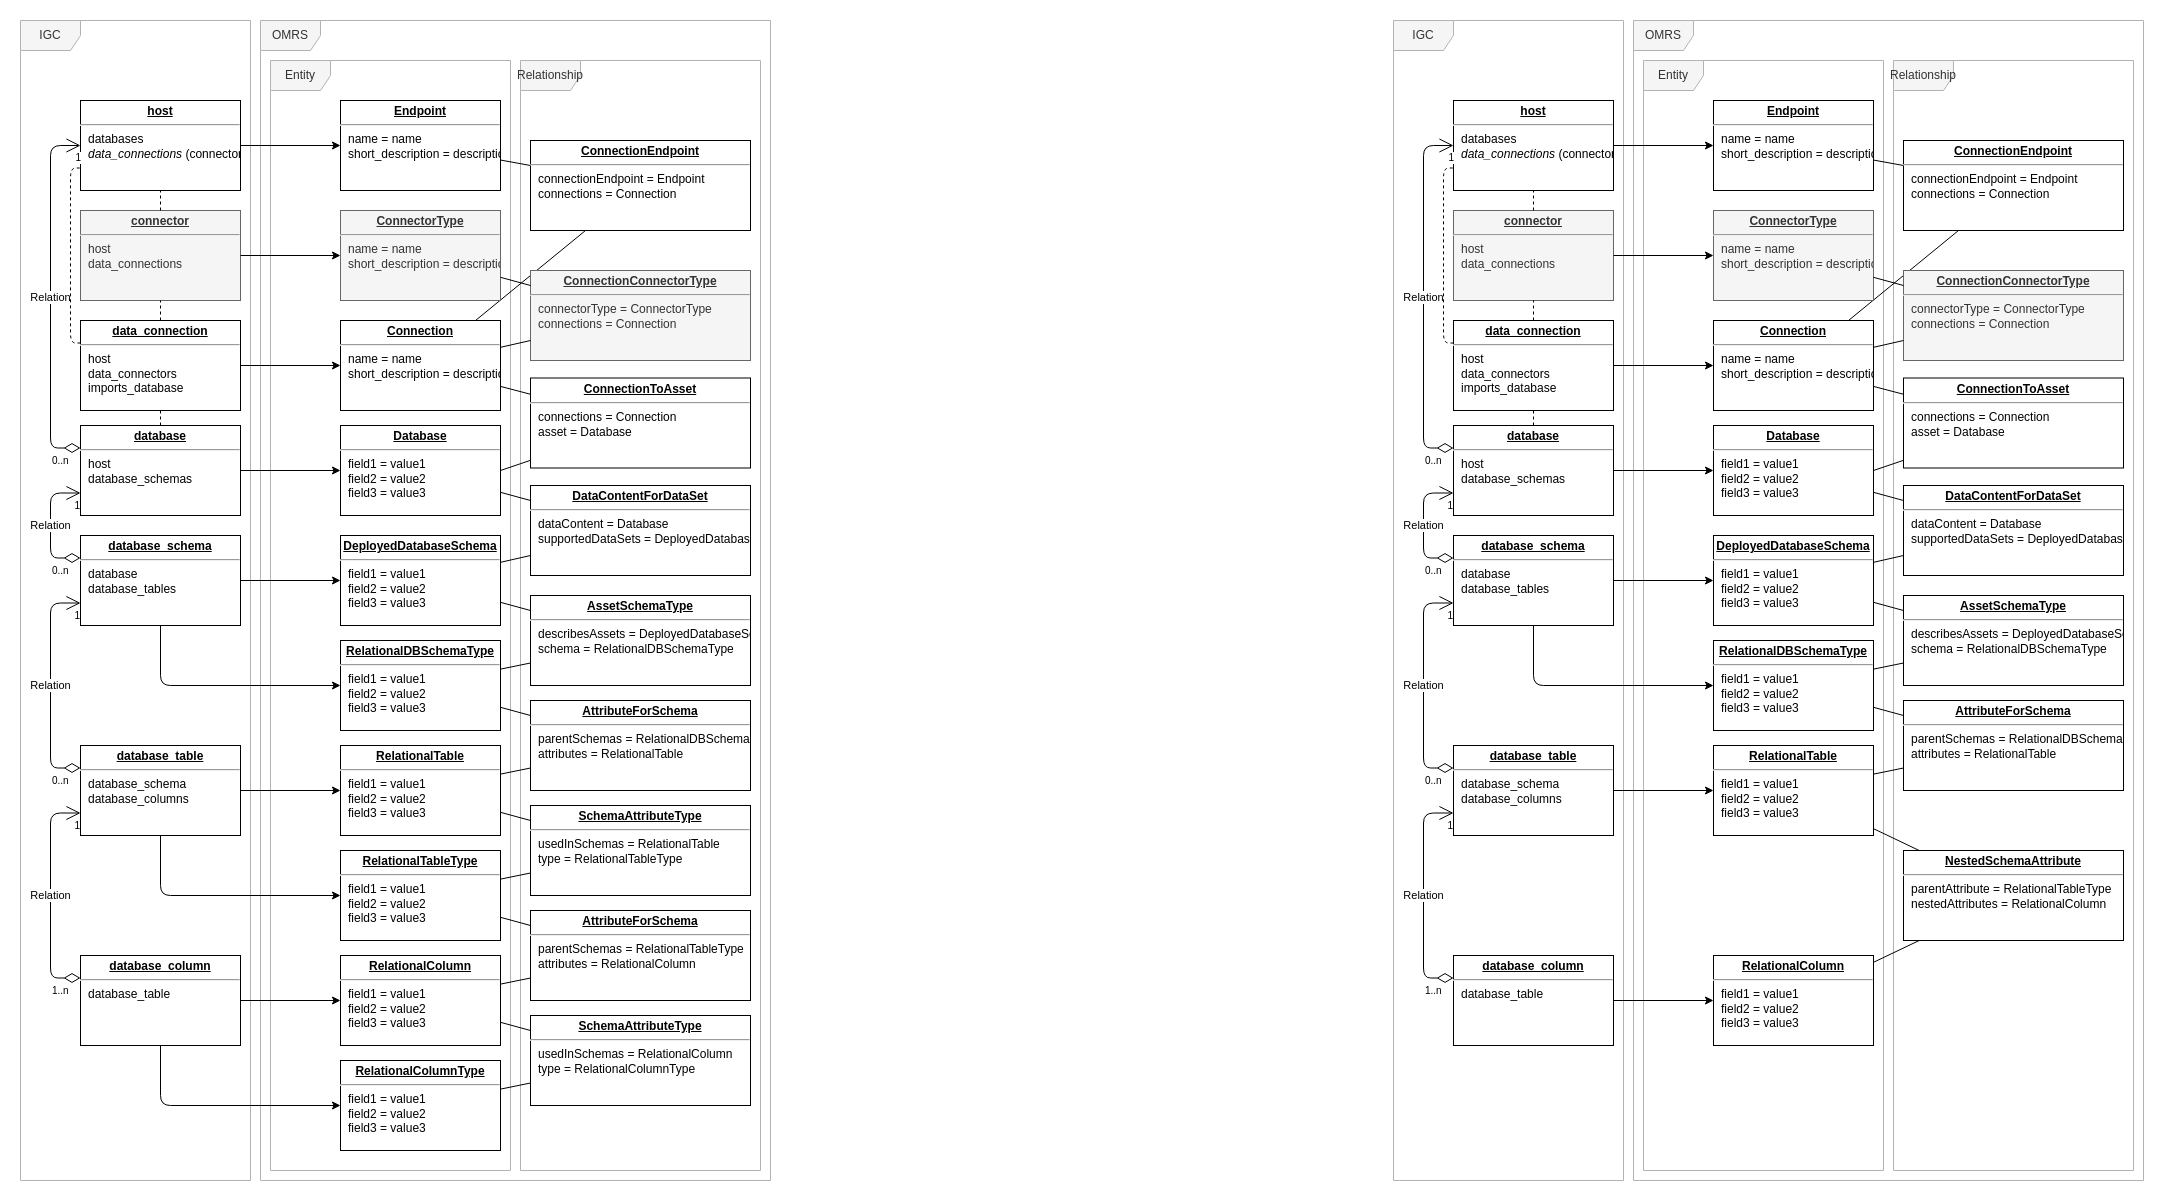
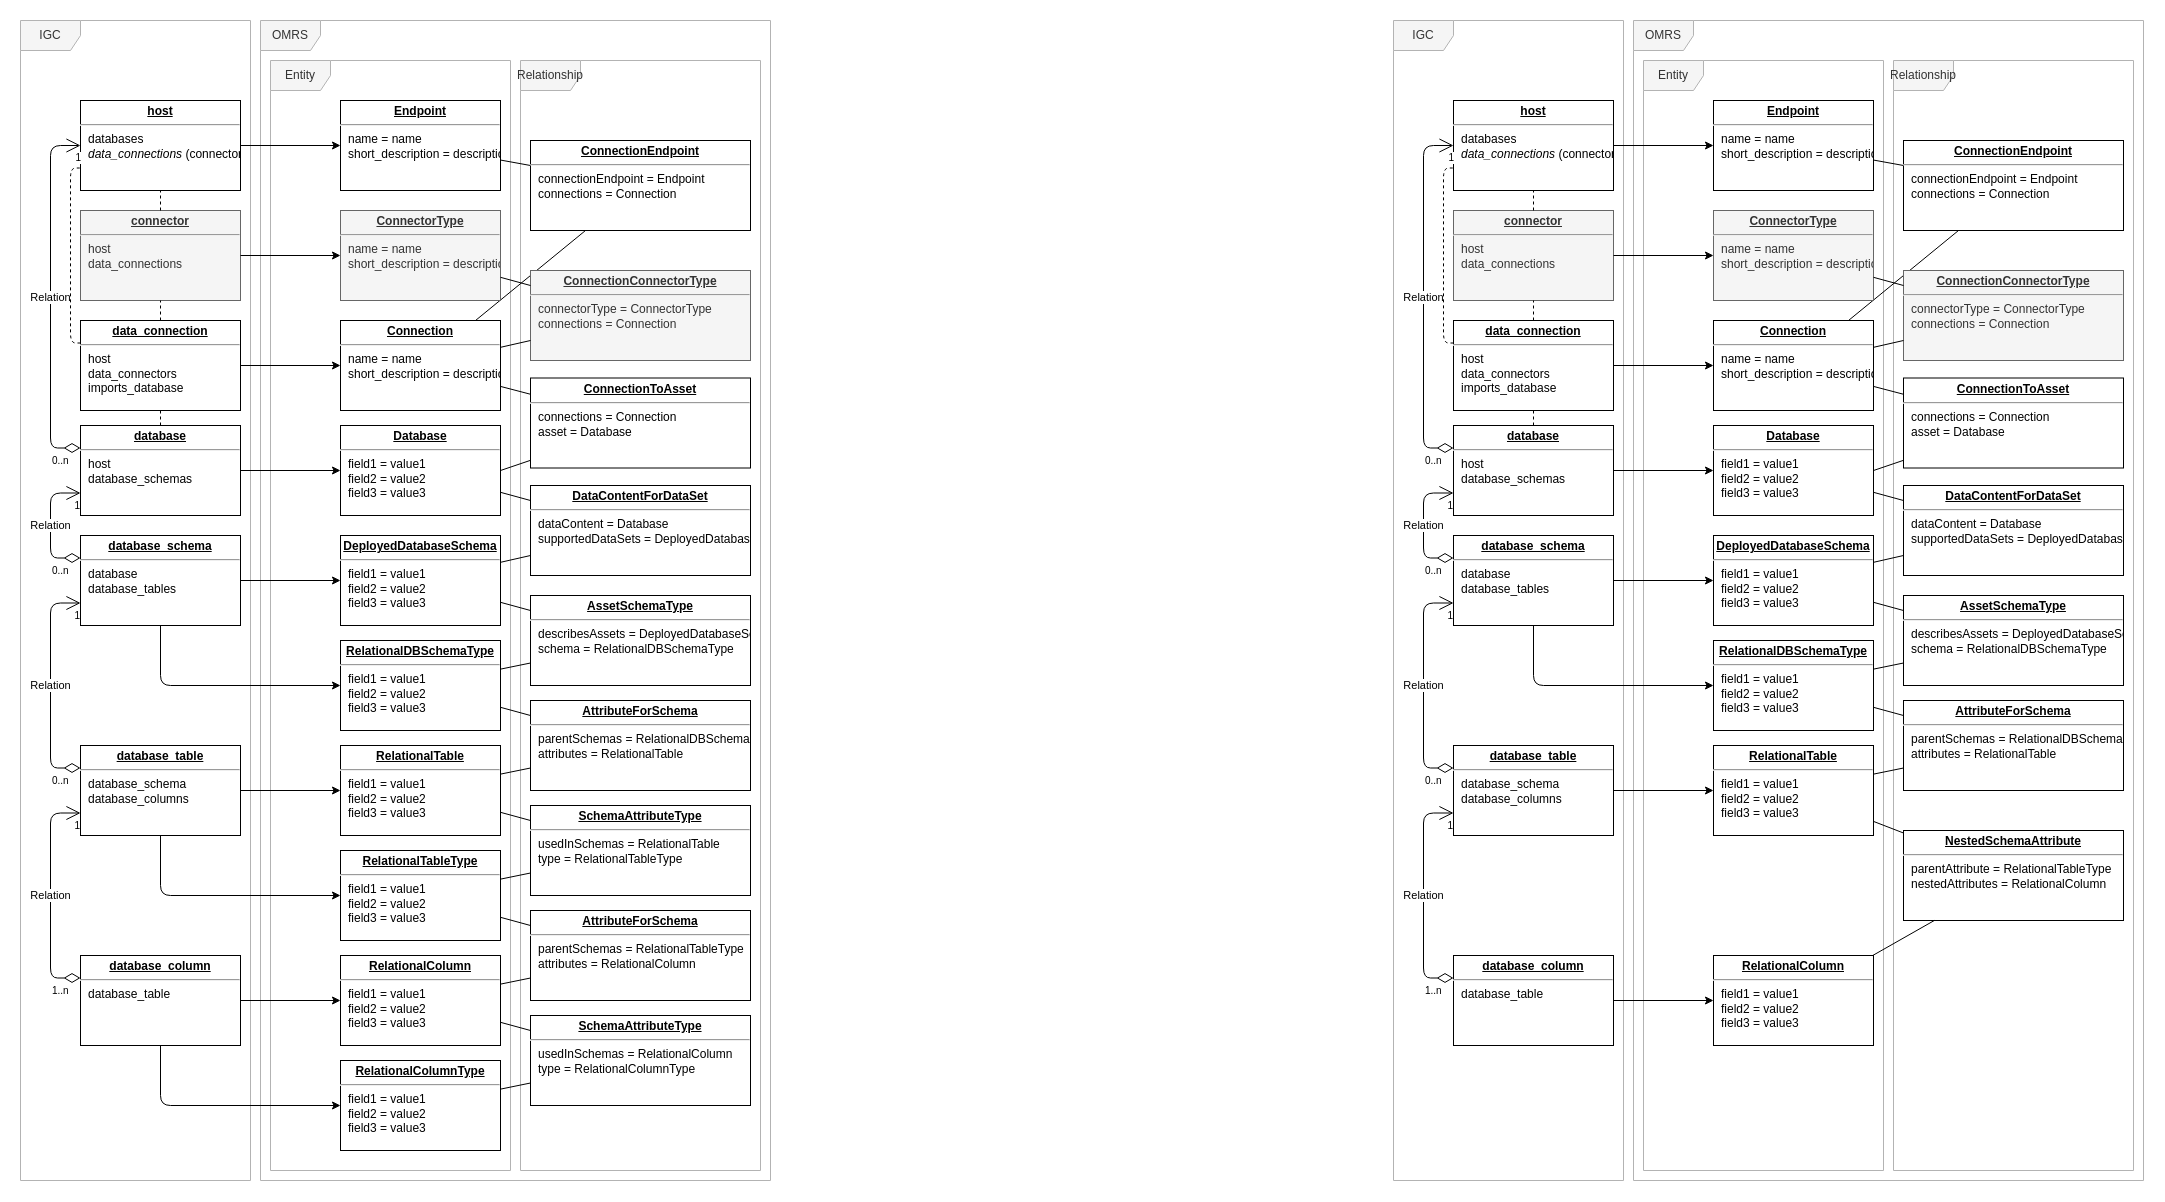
(2014, 896) -> (2014, 876)
